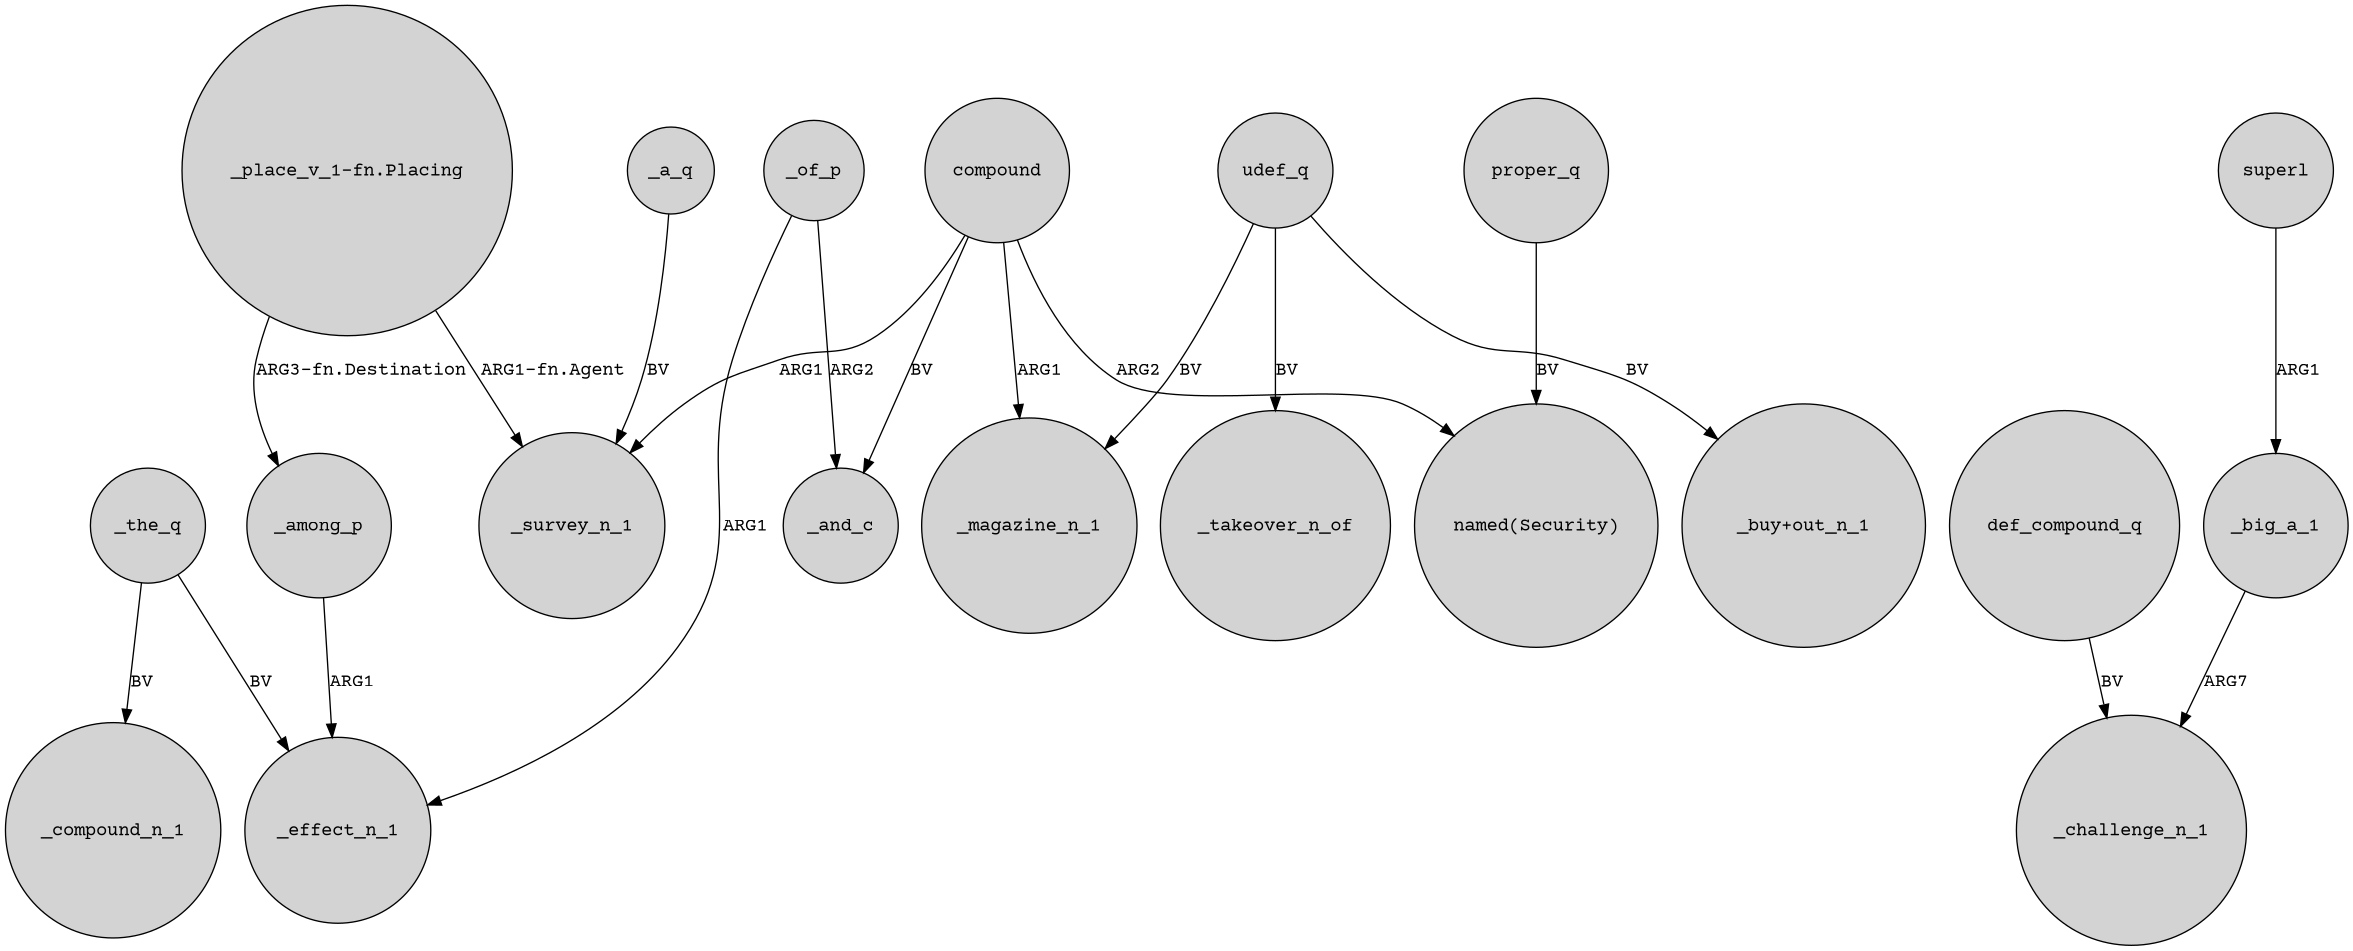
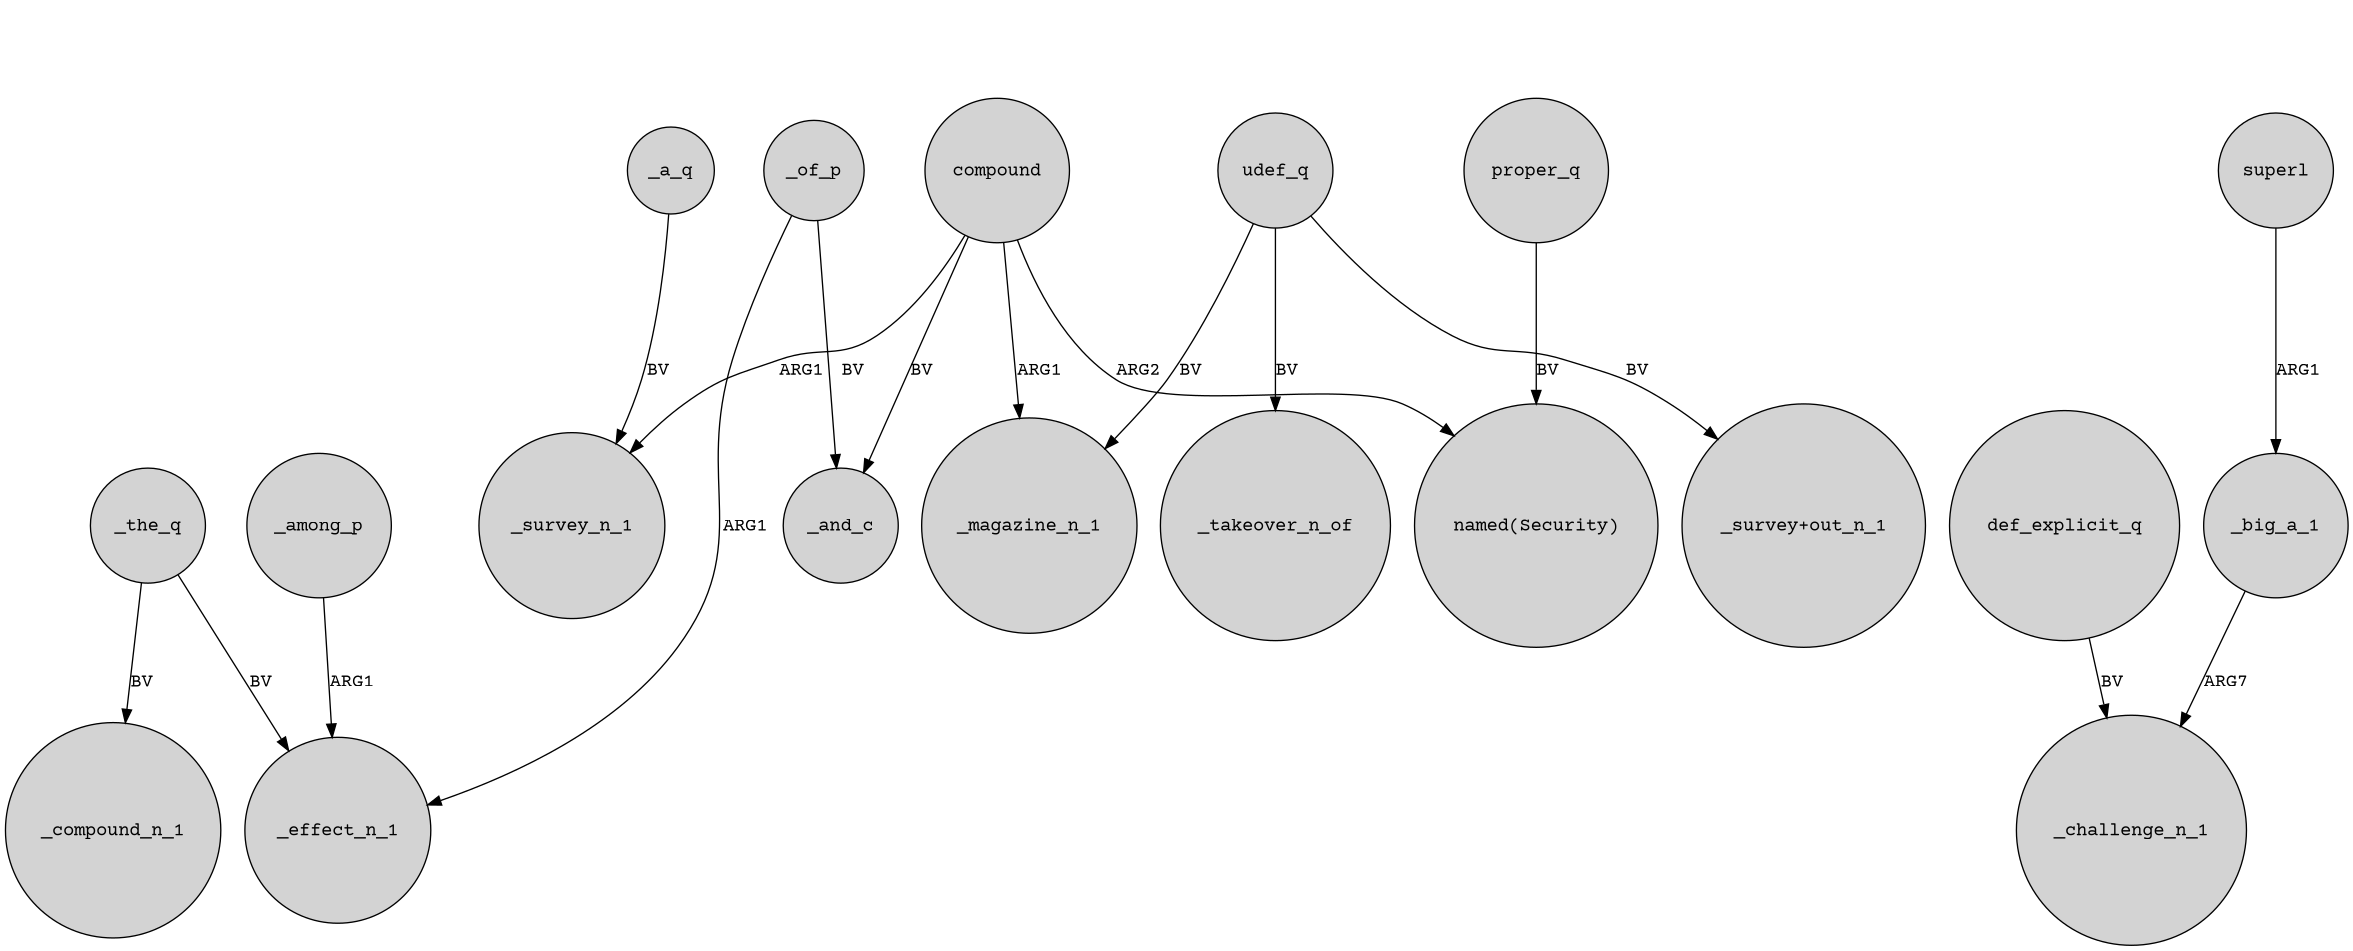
(347, 171) -> none
(853, 370) -> (853, 370)
(1804, 526) -> (1804, 526)
(2065, 526) -> (2065, 526)
